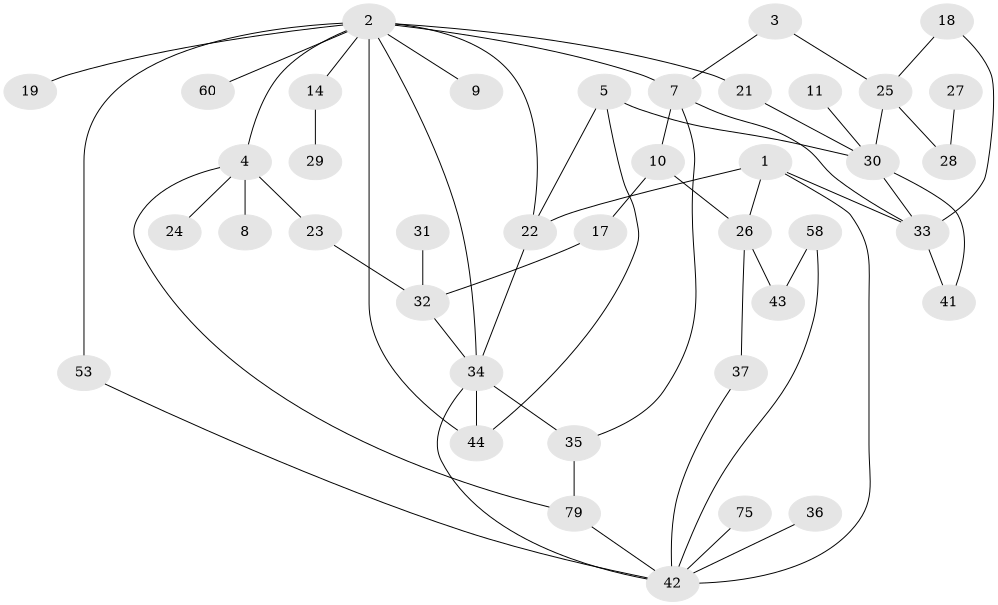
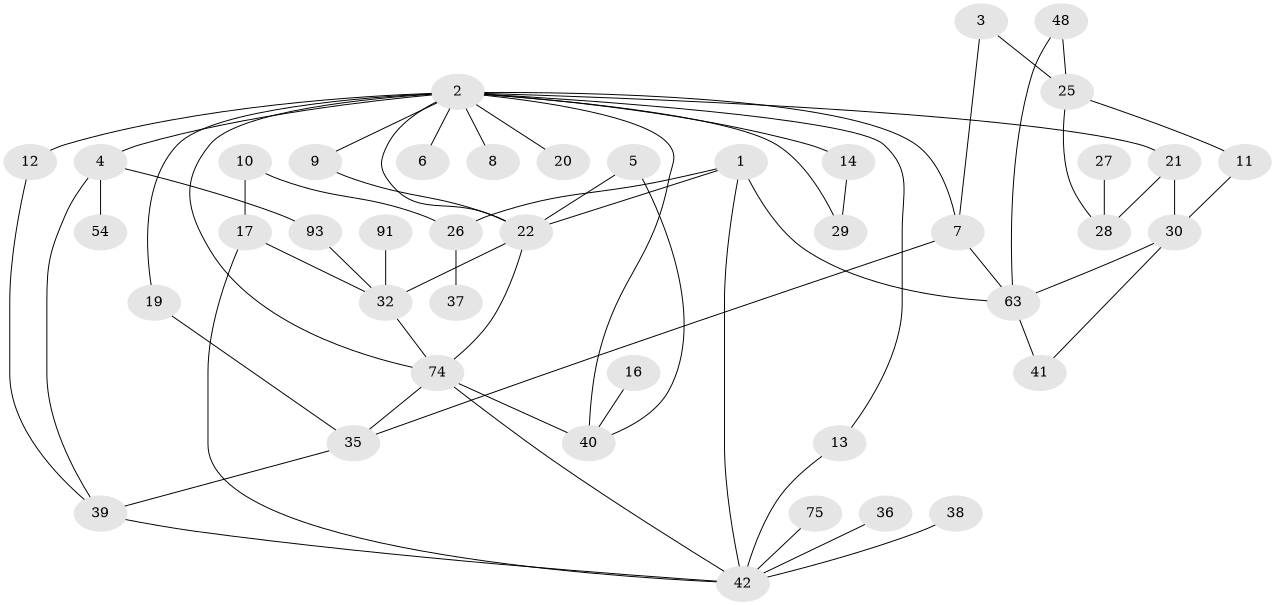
(947, 21) -> (1061, 21)
(208, 92) -> (563, 162)
(666, 127) -> none
(879, 127) -> (1158, 124)
(735, 132) -> none
none -> (771, 142)
none -> (30, 162)
none -> (423, 162)
none -> (421, 196)
(245, 197) -> (476, 127)
none -> (1140, 197)
(175, 232) -> (101, 232)
(315, 232) -> (315, 232)
(423, 232) -> (386, 232)
(815, 232) -> (956, 514)
(923, 232) -> (1013, 303)
none -> (463, 264)
(778, 303) -> none
(84, 373) -> (840, 443)
none -> (254, 373)
(476, 373) -> (437, 373)
none -> (634, 373)
(476, 443) -> (589, 443)
(685, 473) -> (347, 535)
(574, 514) -> (101, 514)
